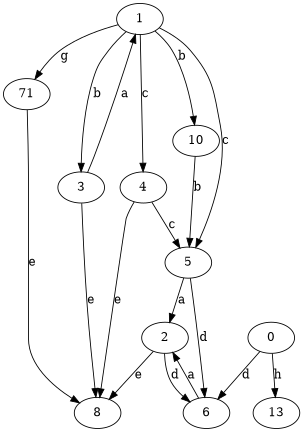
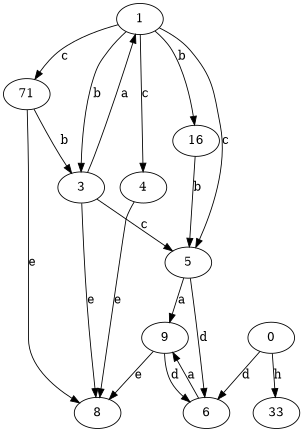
(65, 57) -> (65, 57)
none -> (50, 138)
(196, 141) -> (196, 141)
(164, 221) -> (131, 223)
(165, 338) -> (165, 338)
(276, 413) -> (276, 413)
